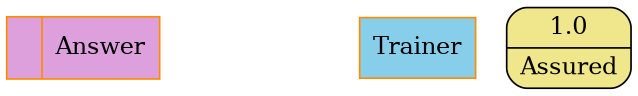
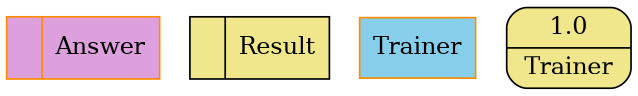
none -> (260, 48)
(569, 67) -> (569, 67)
